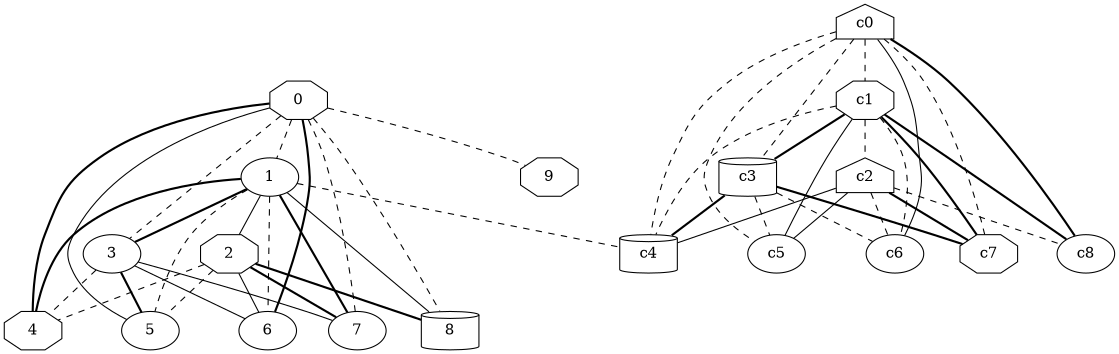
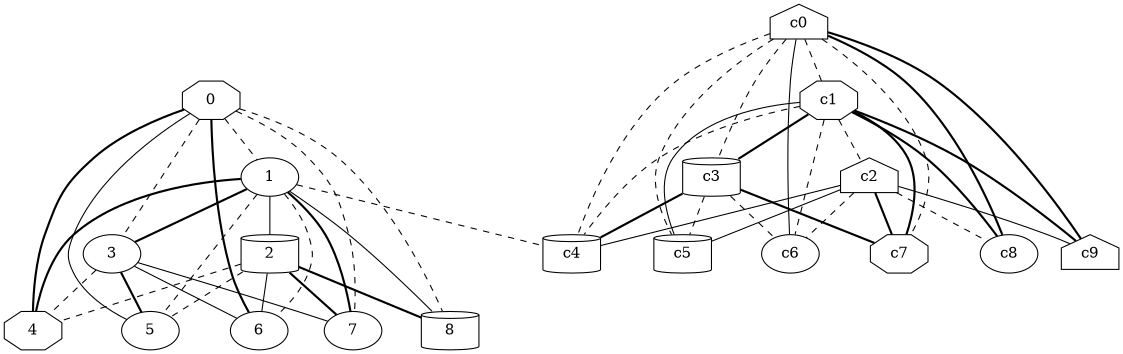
(549, 177) -> none
(229, 254) -> (270, 254)
(777, 254) -> (683, 254)
none -> (1090, 254)
